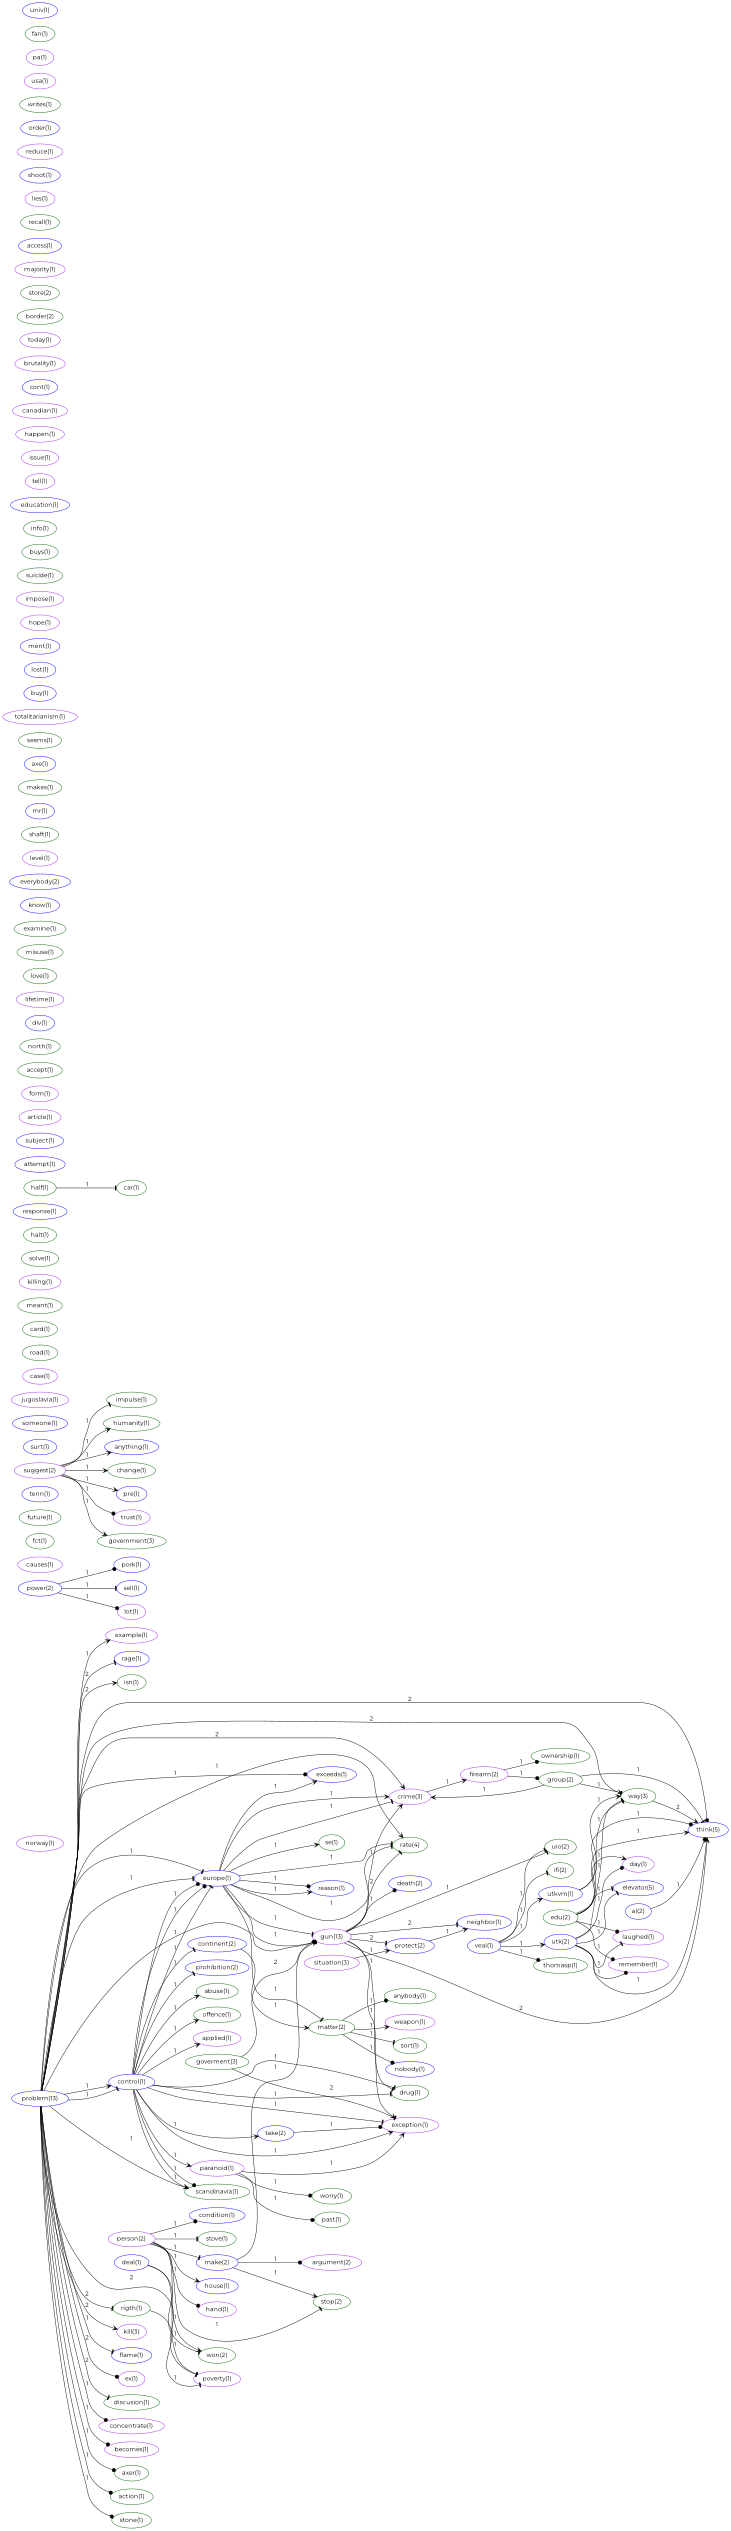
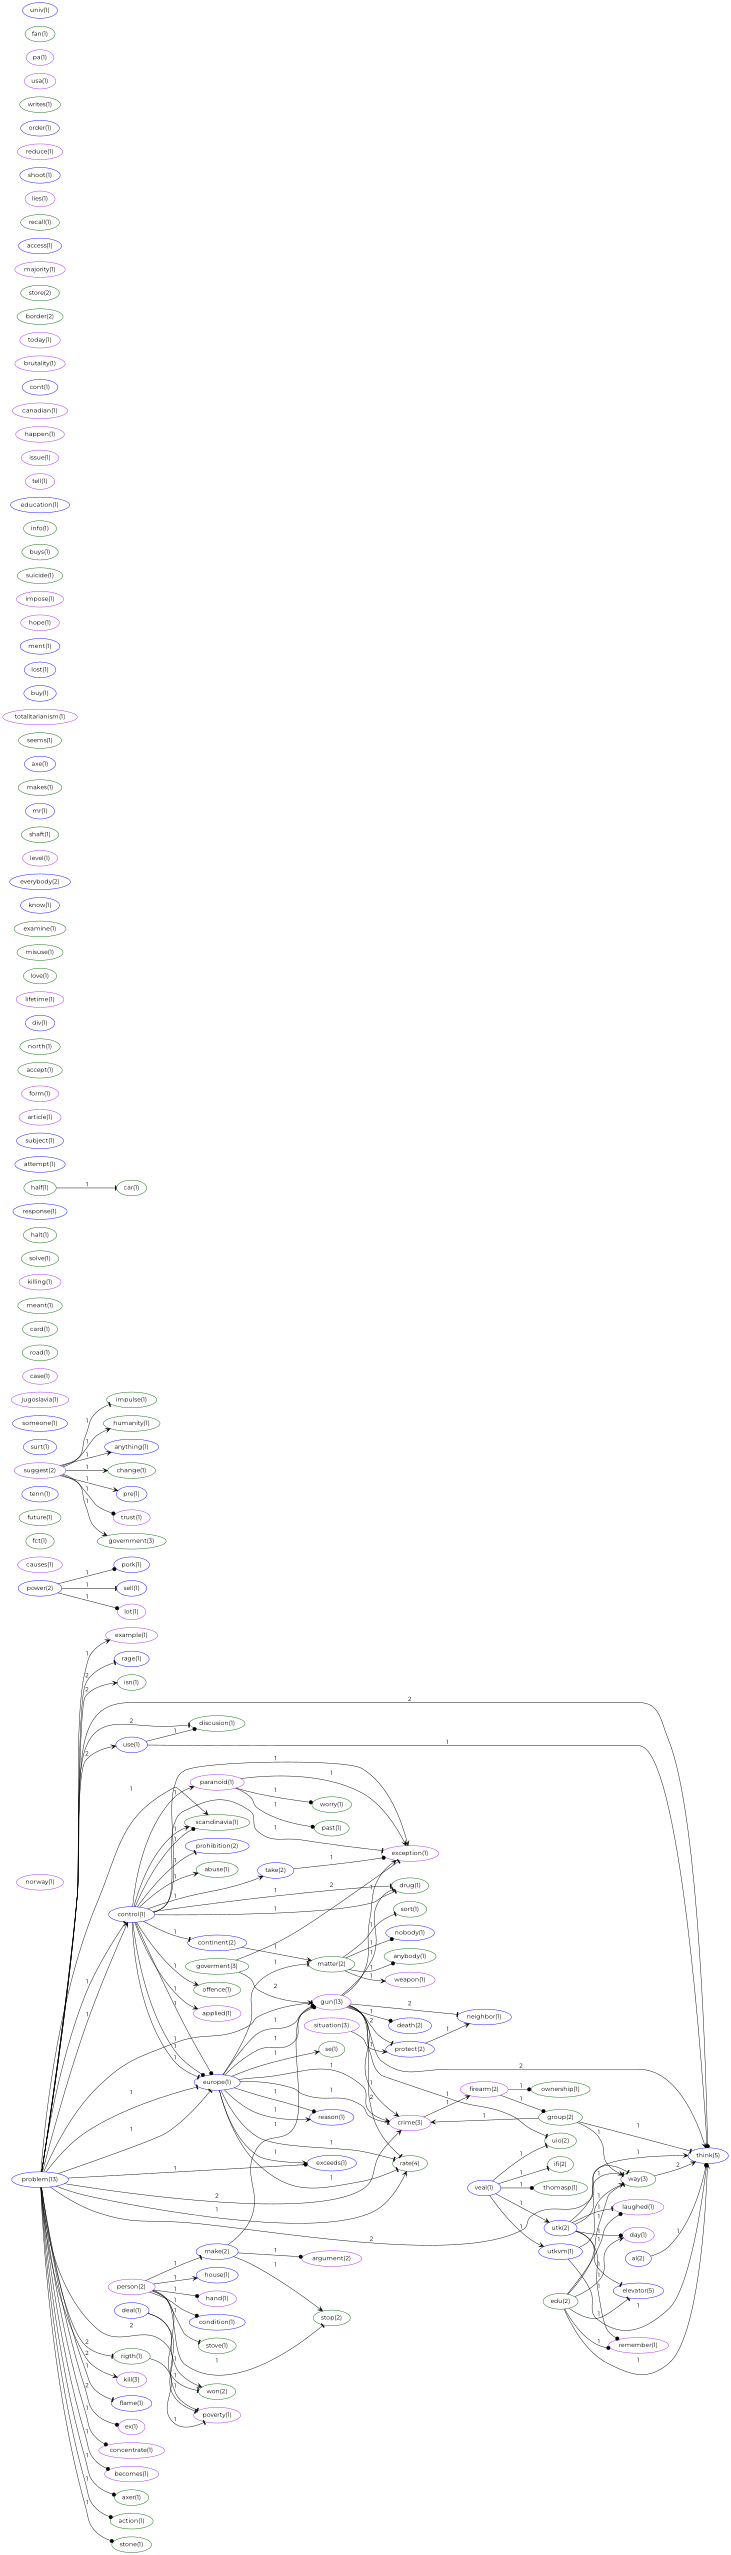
none -> (132, 1745)
